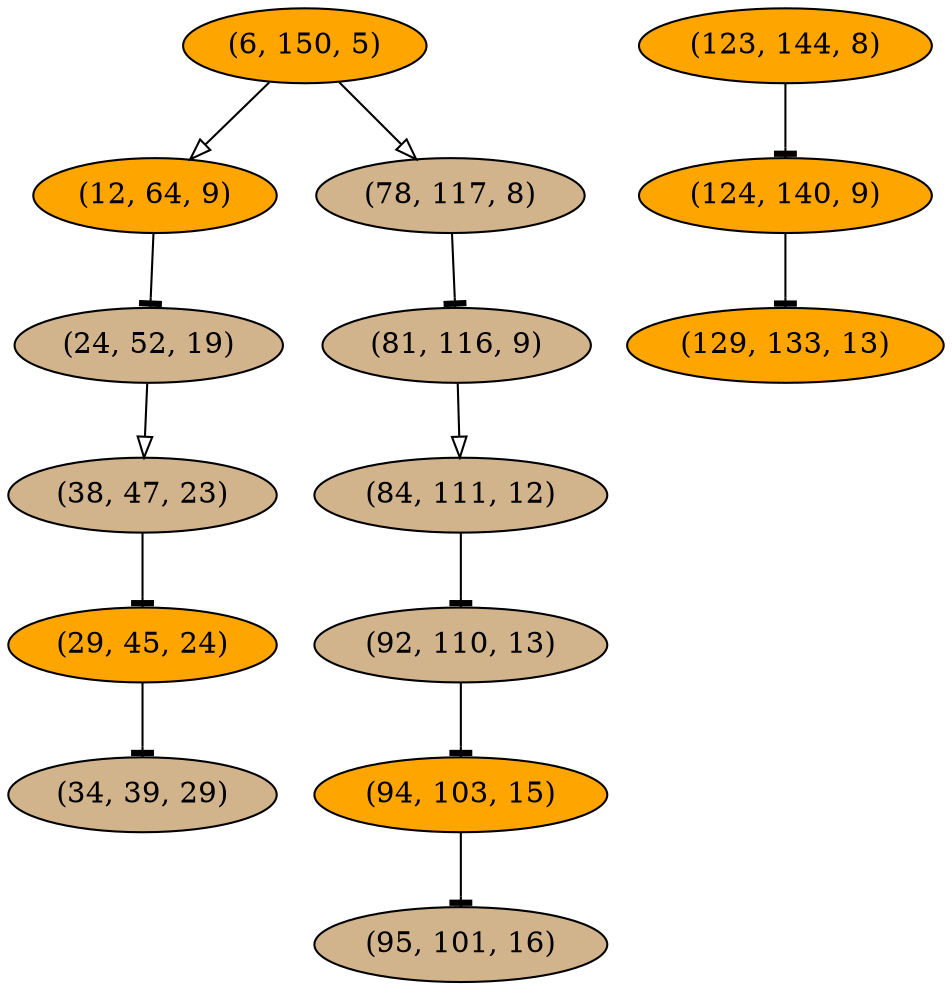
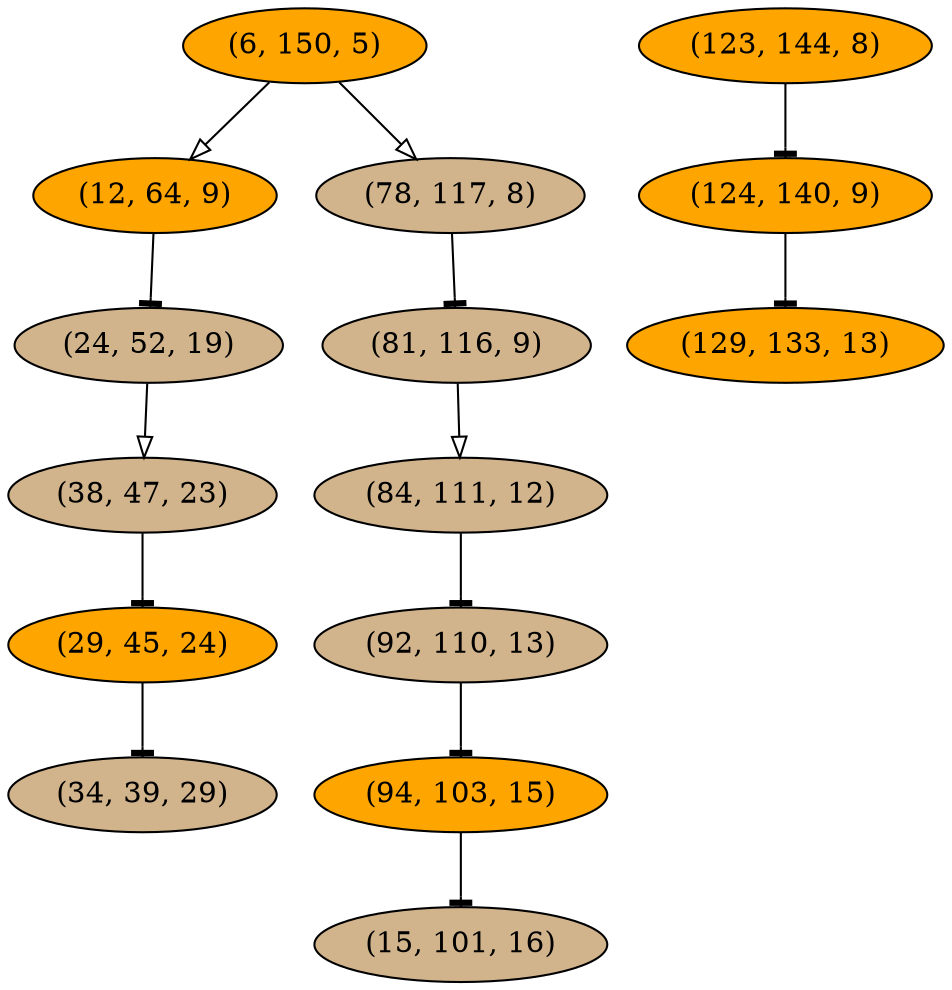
(461, 945) -> (461, 945)
